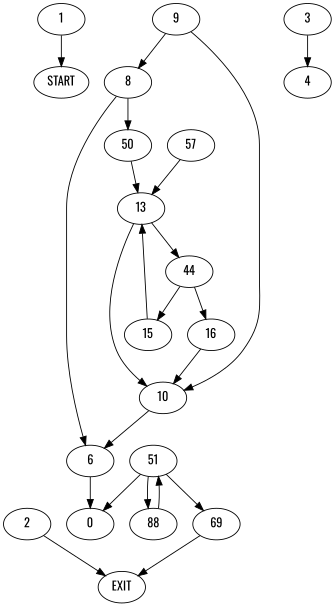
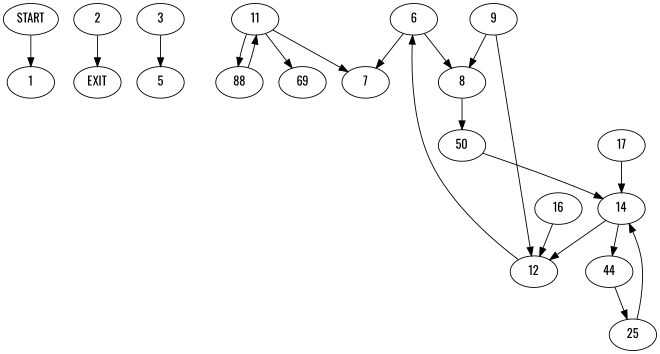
(61, 47) -> (31, 47)
(308, 82) -> (161, 82)
(191, 145) -> (622, 145)
(141, 209) -> (622, 209)
(67, 261) -> (435, 47)
(199, 299) -> none
(148, 335) -> (633, 335)
(163, 398) -> (534, 272)
(153, 461) -> (255, 19)
(90, 524) -> (366, 82)
(173, 553) -> none
